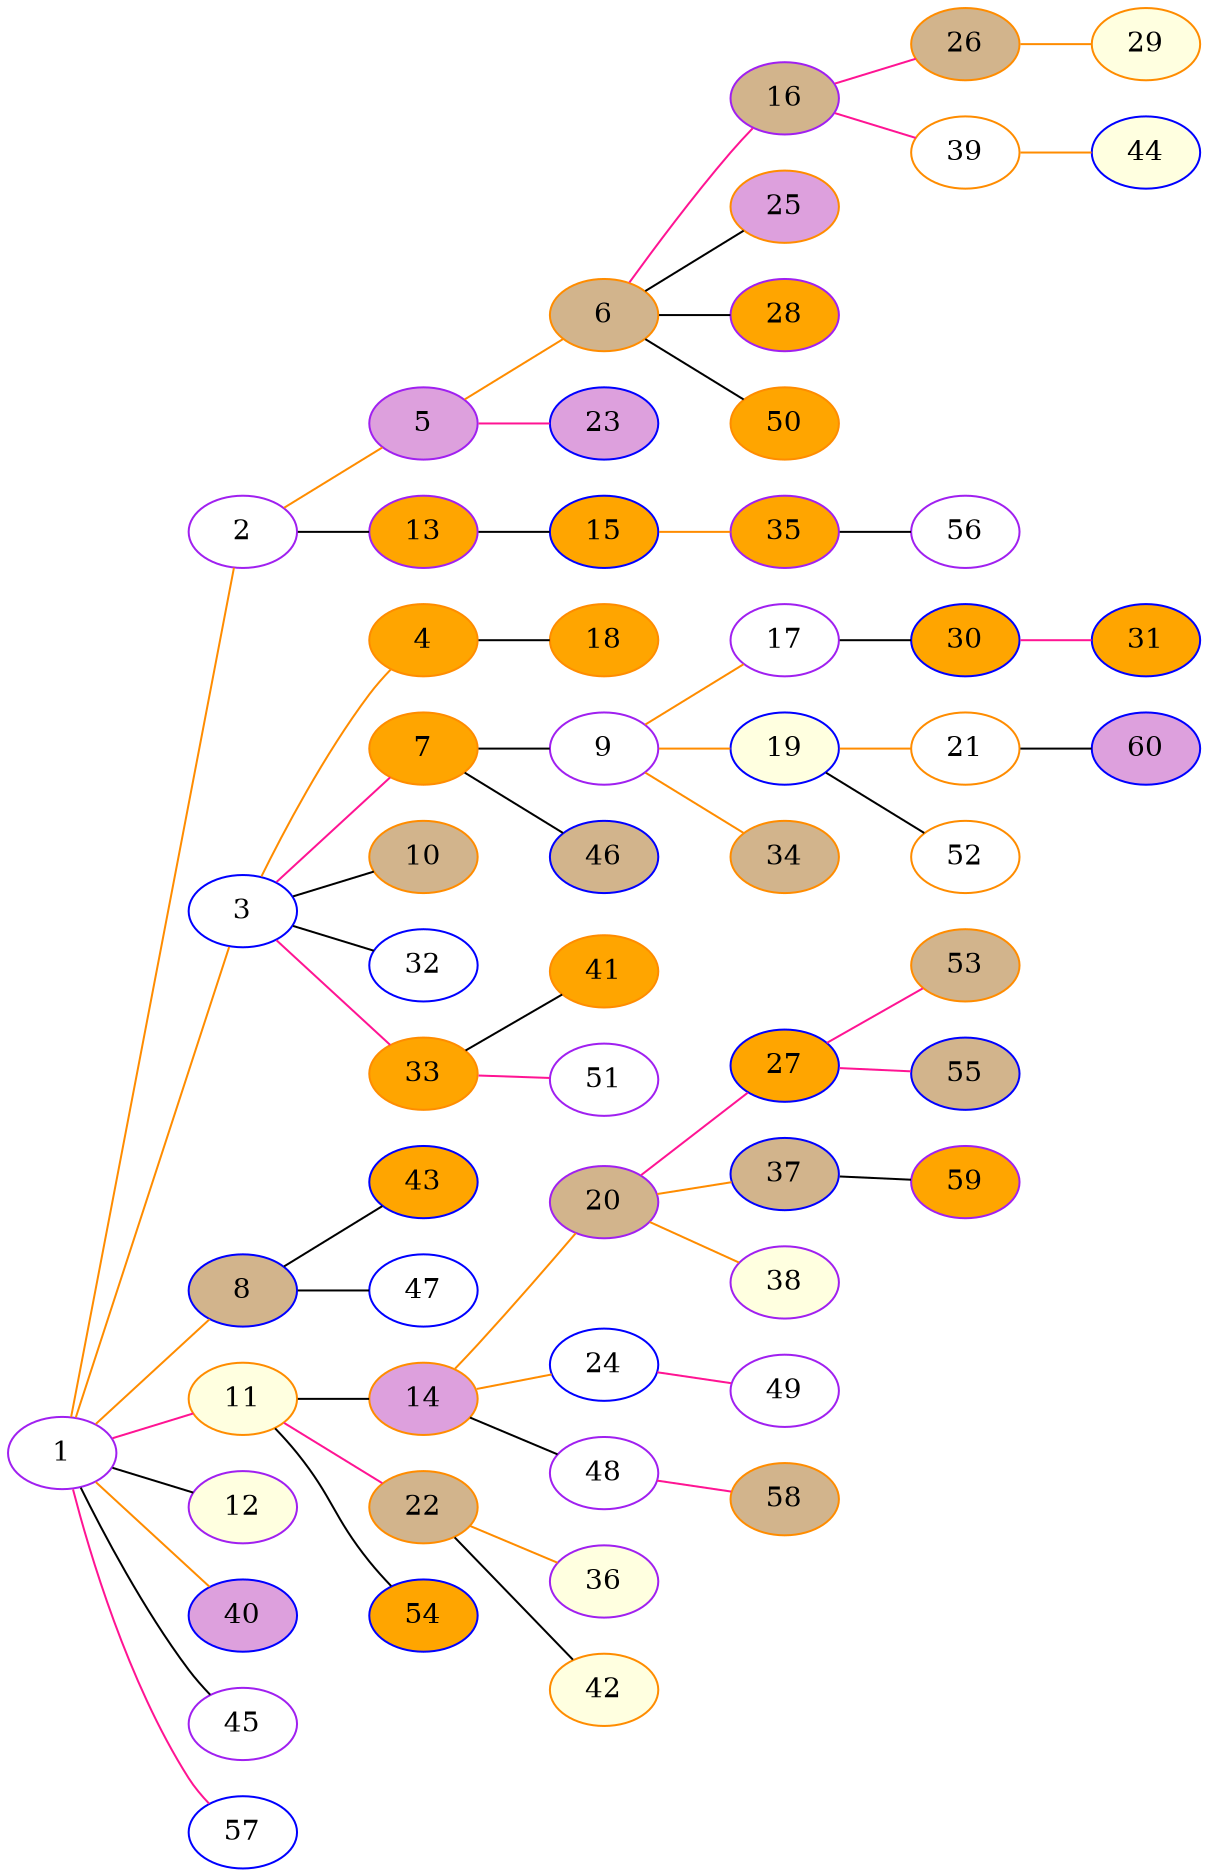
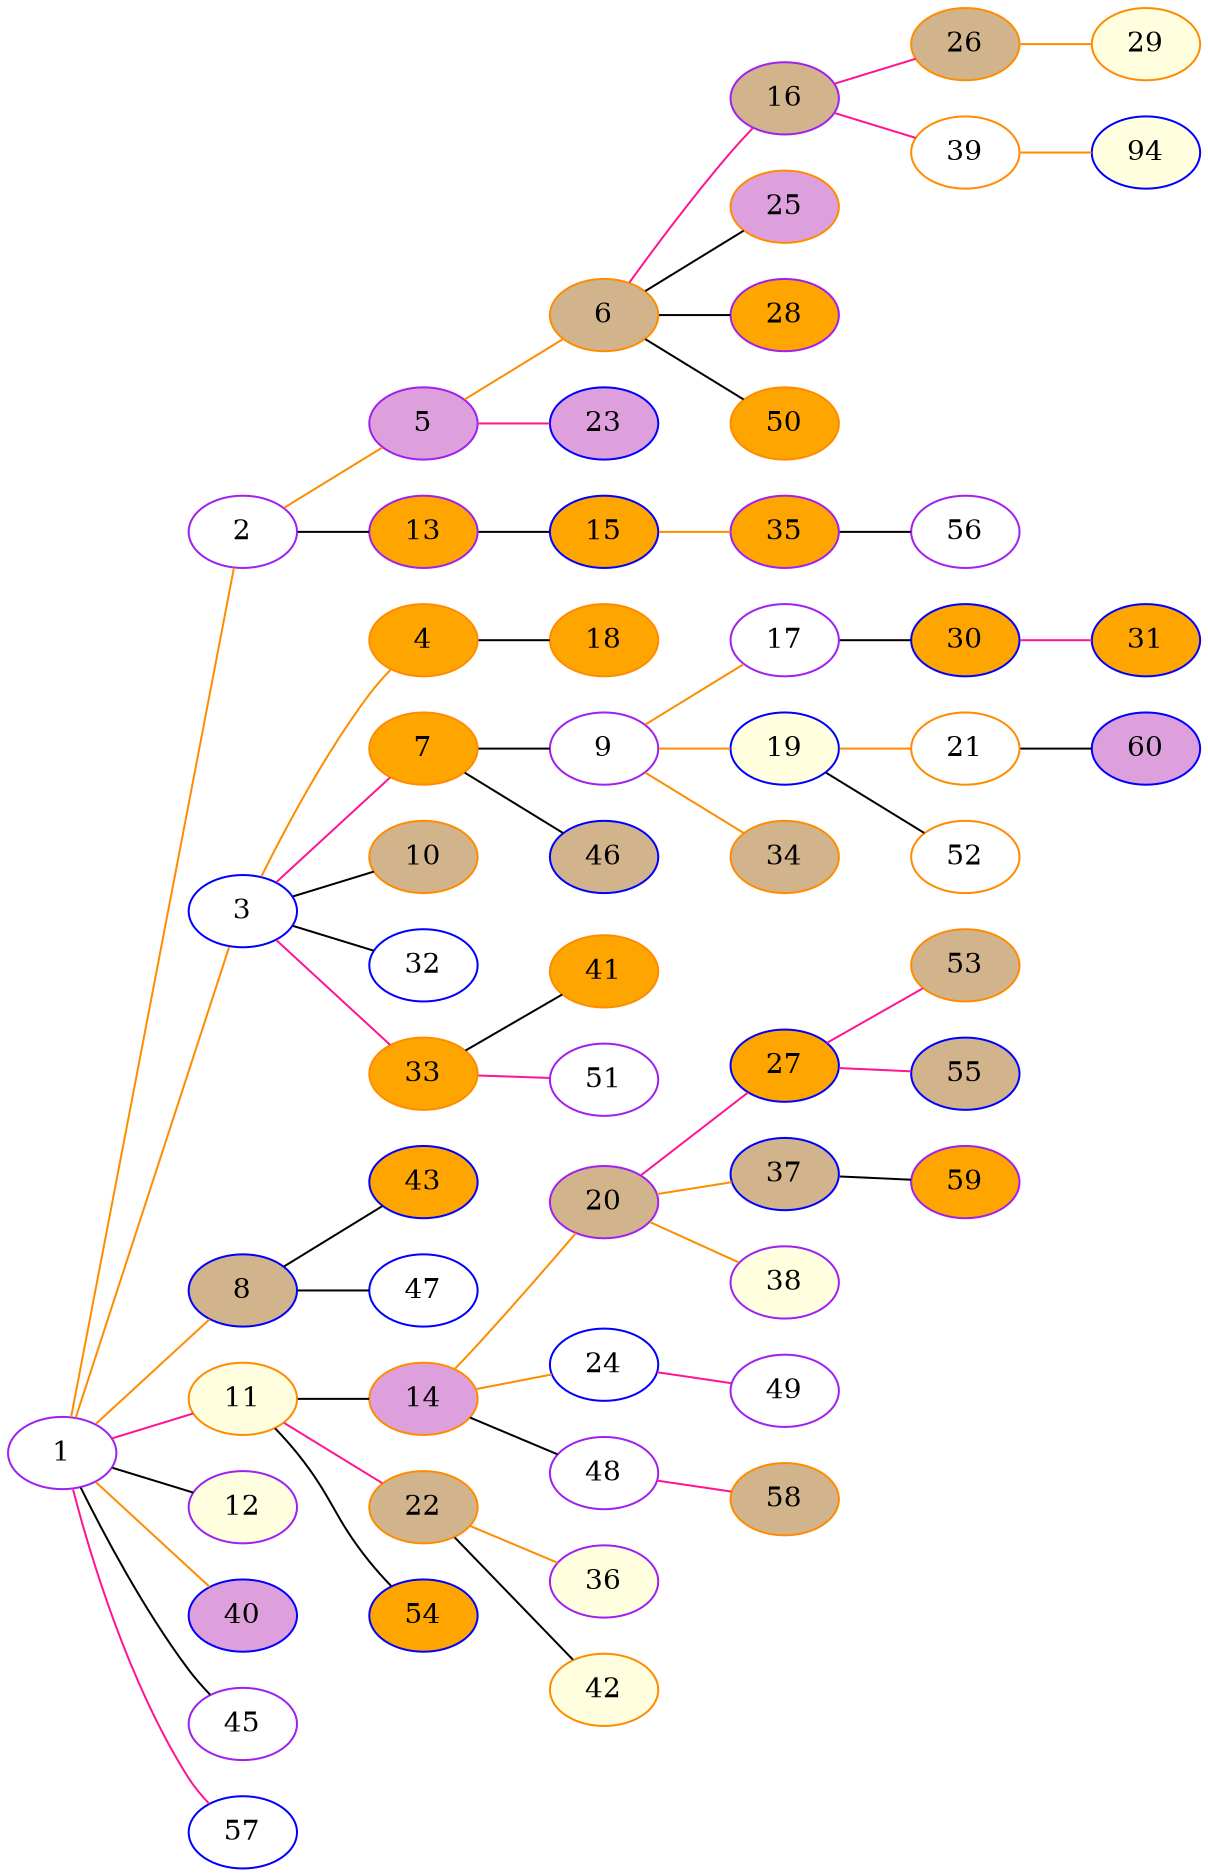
(1146, 153) -> (1146, 153)
